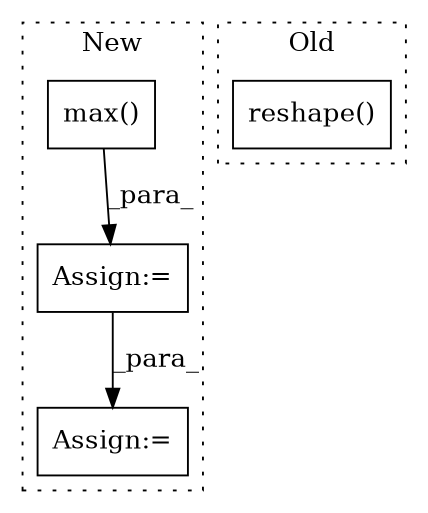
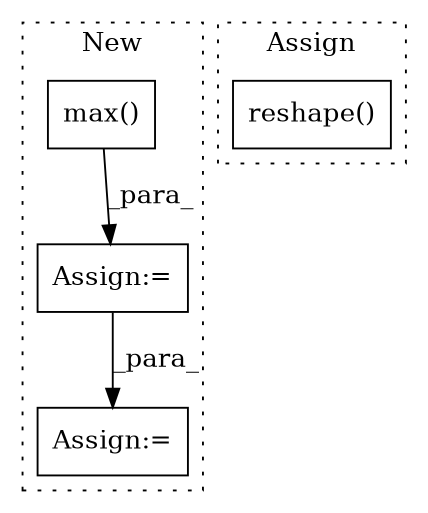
(312, 44) -> (312, 44)
